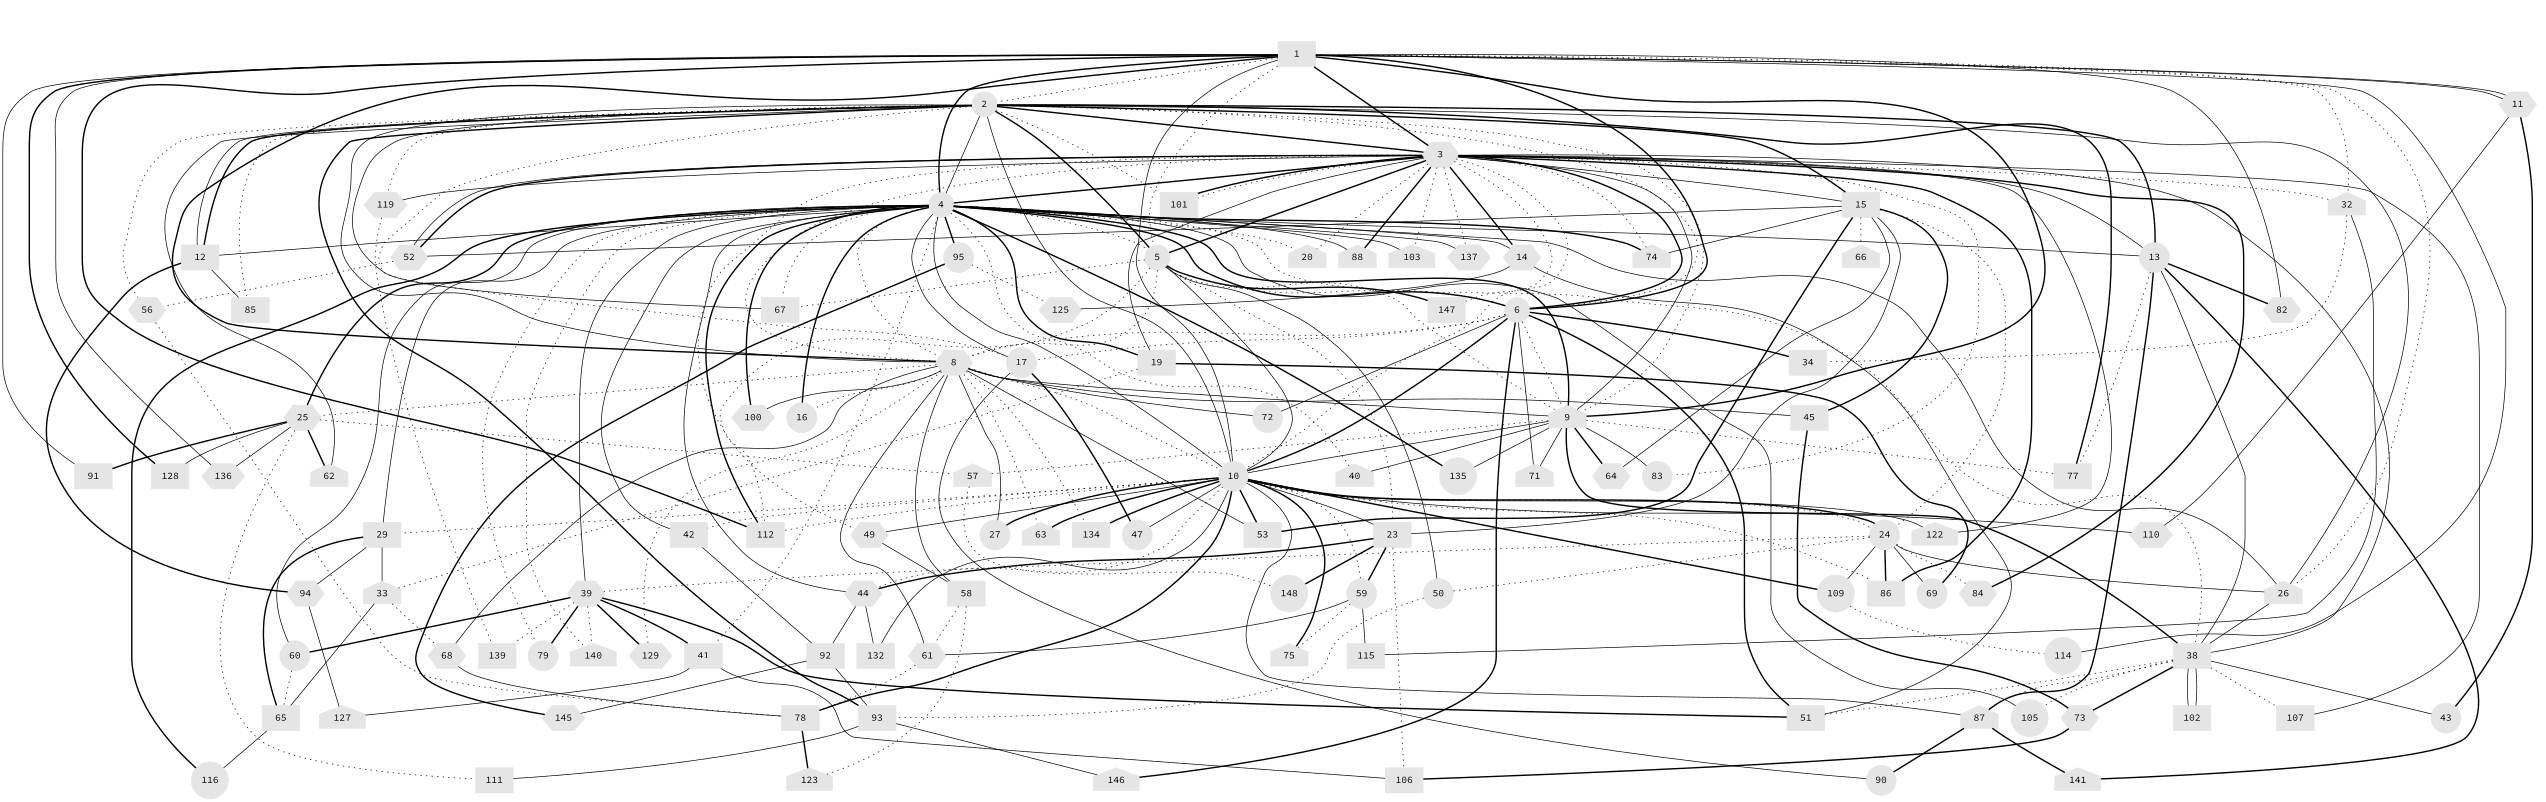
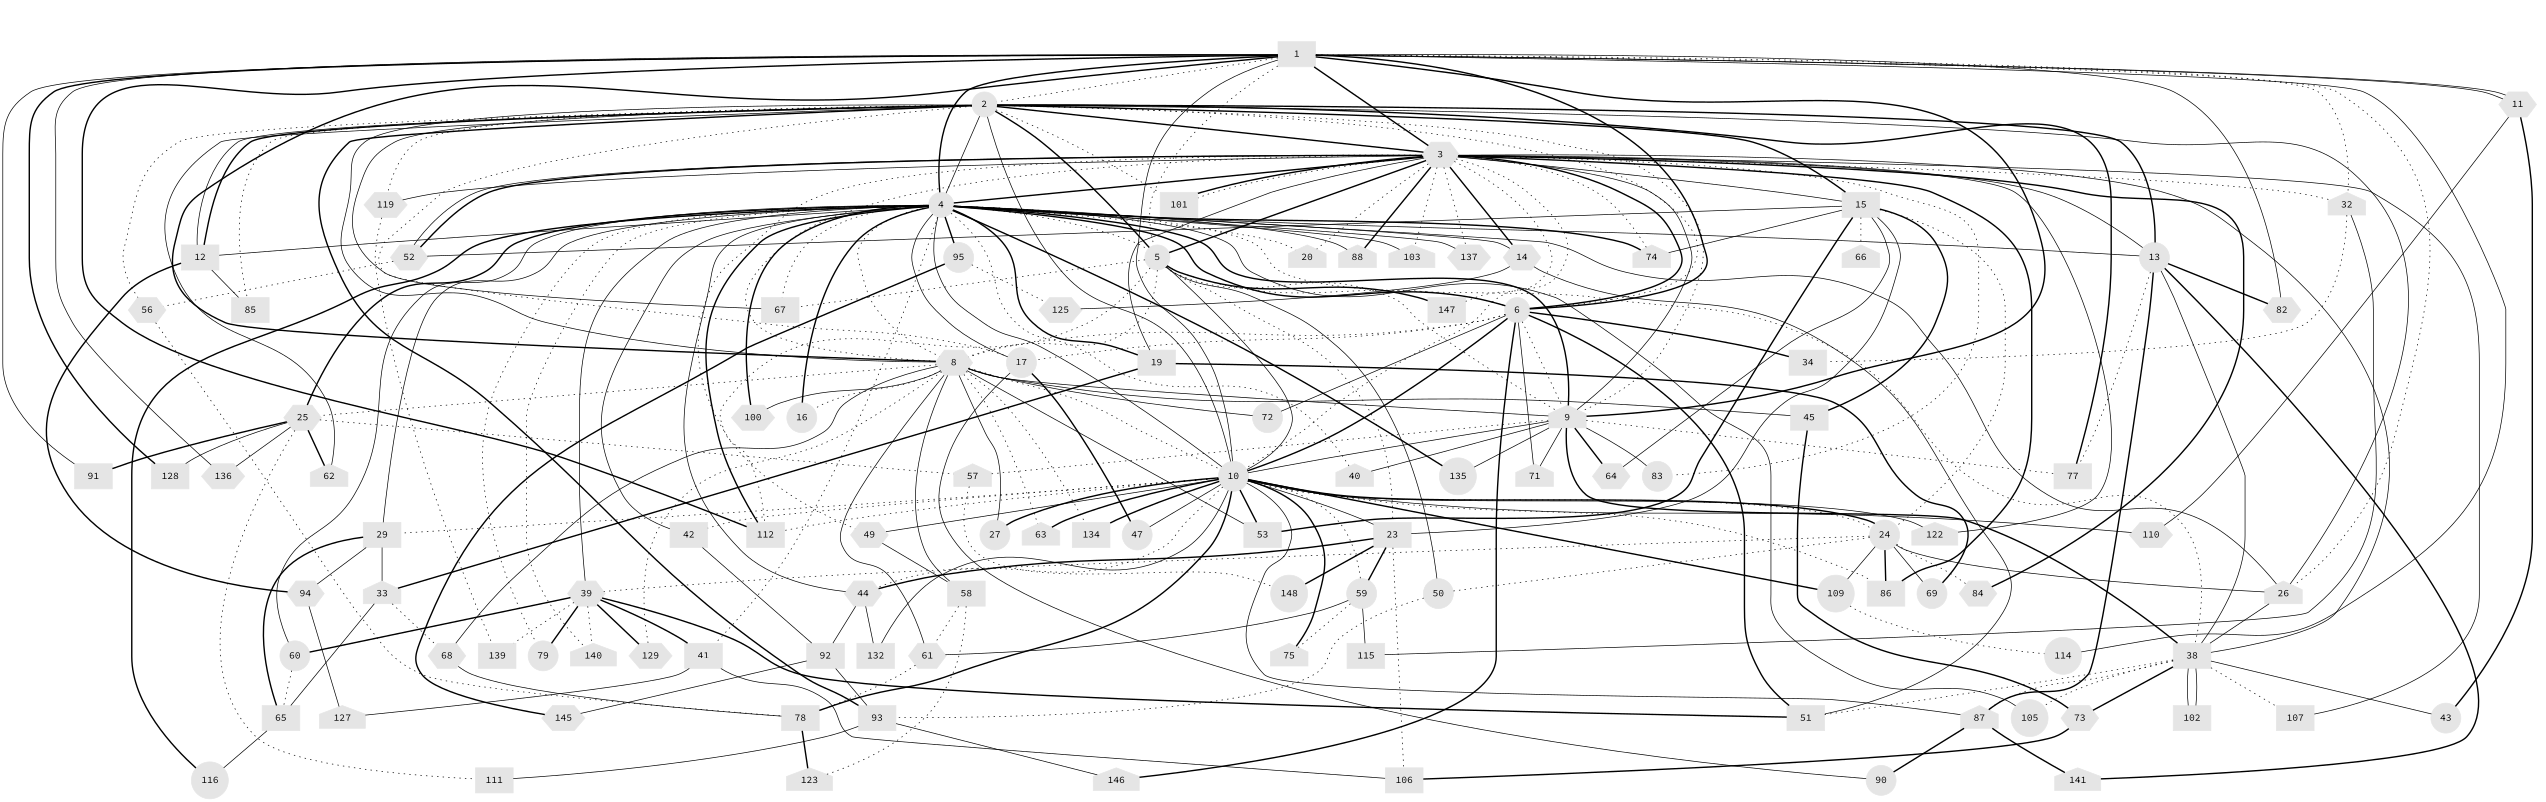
(786, 473) -> (786, 473)
